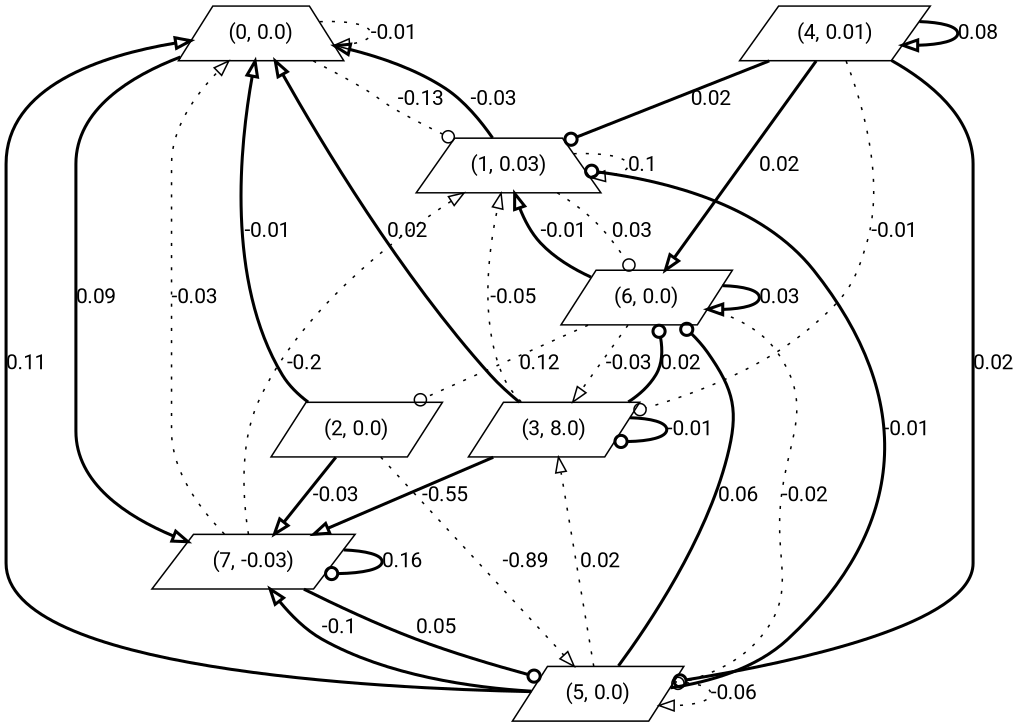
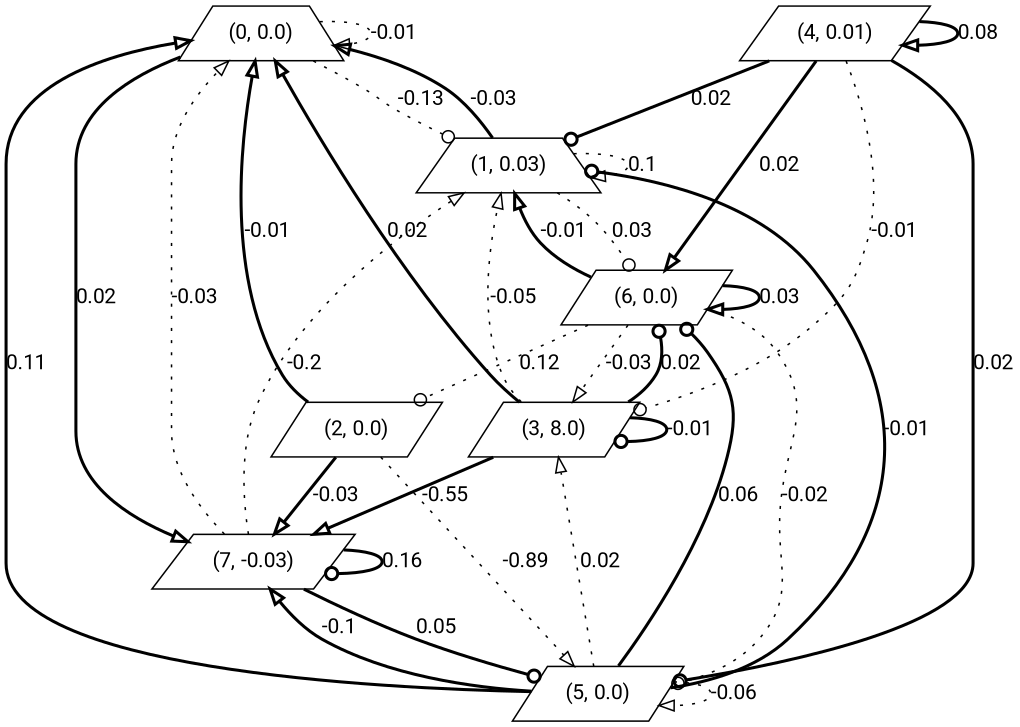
(96, 298) -> (96, 298)
